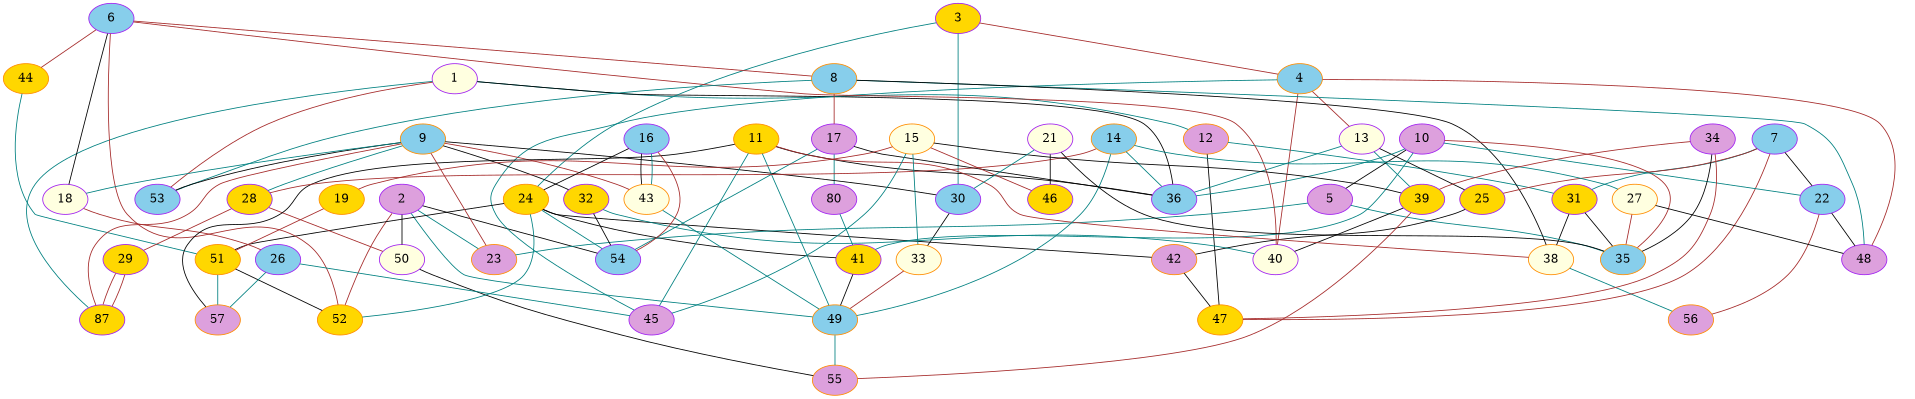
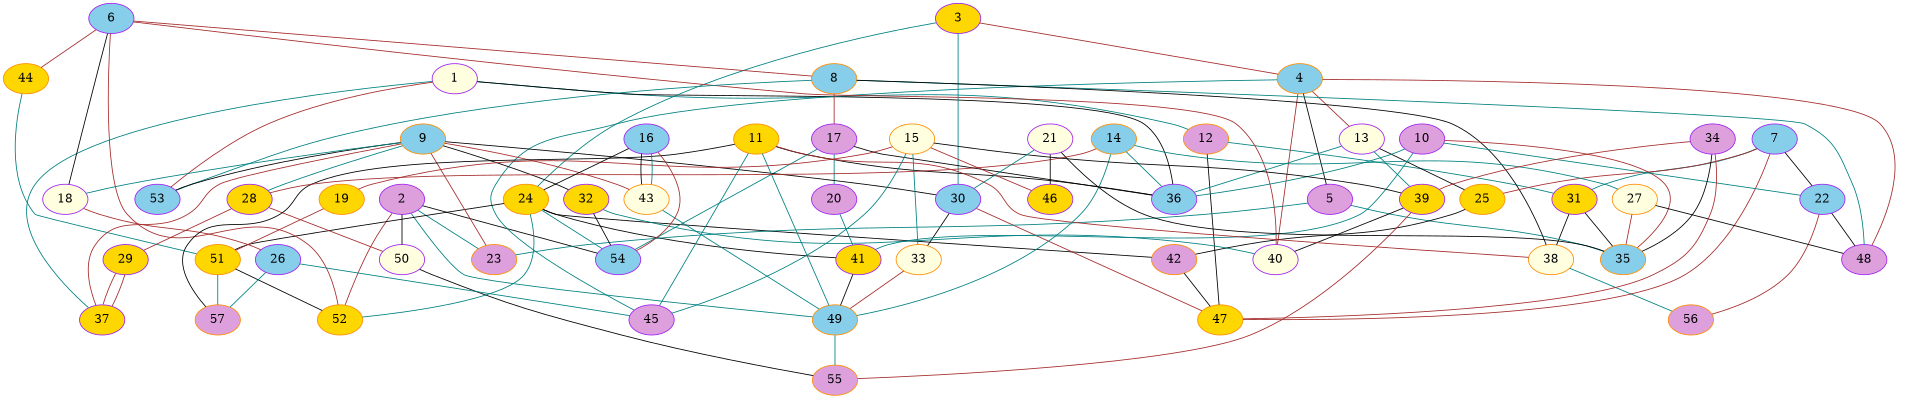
(1376, 169) -> (1315, 139)
(834, 199) -> (834, 199)
(1482, 199) -> (1482, 199)
none -> (1089, 260)
(102, 320) -> (102, 320)
